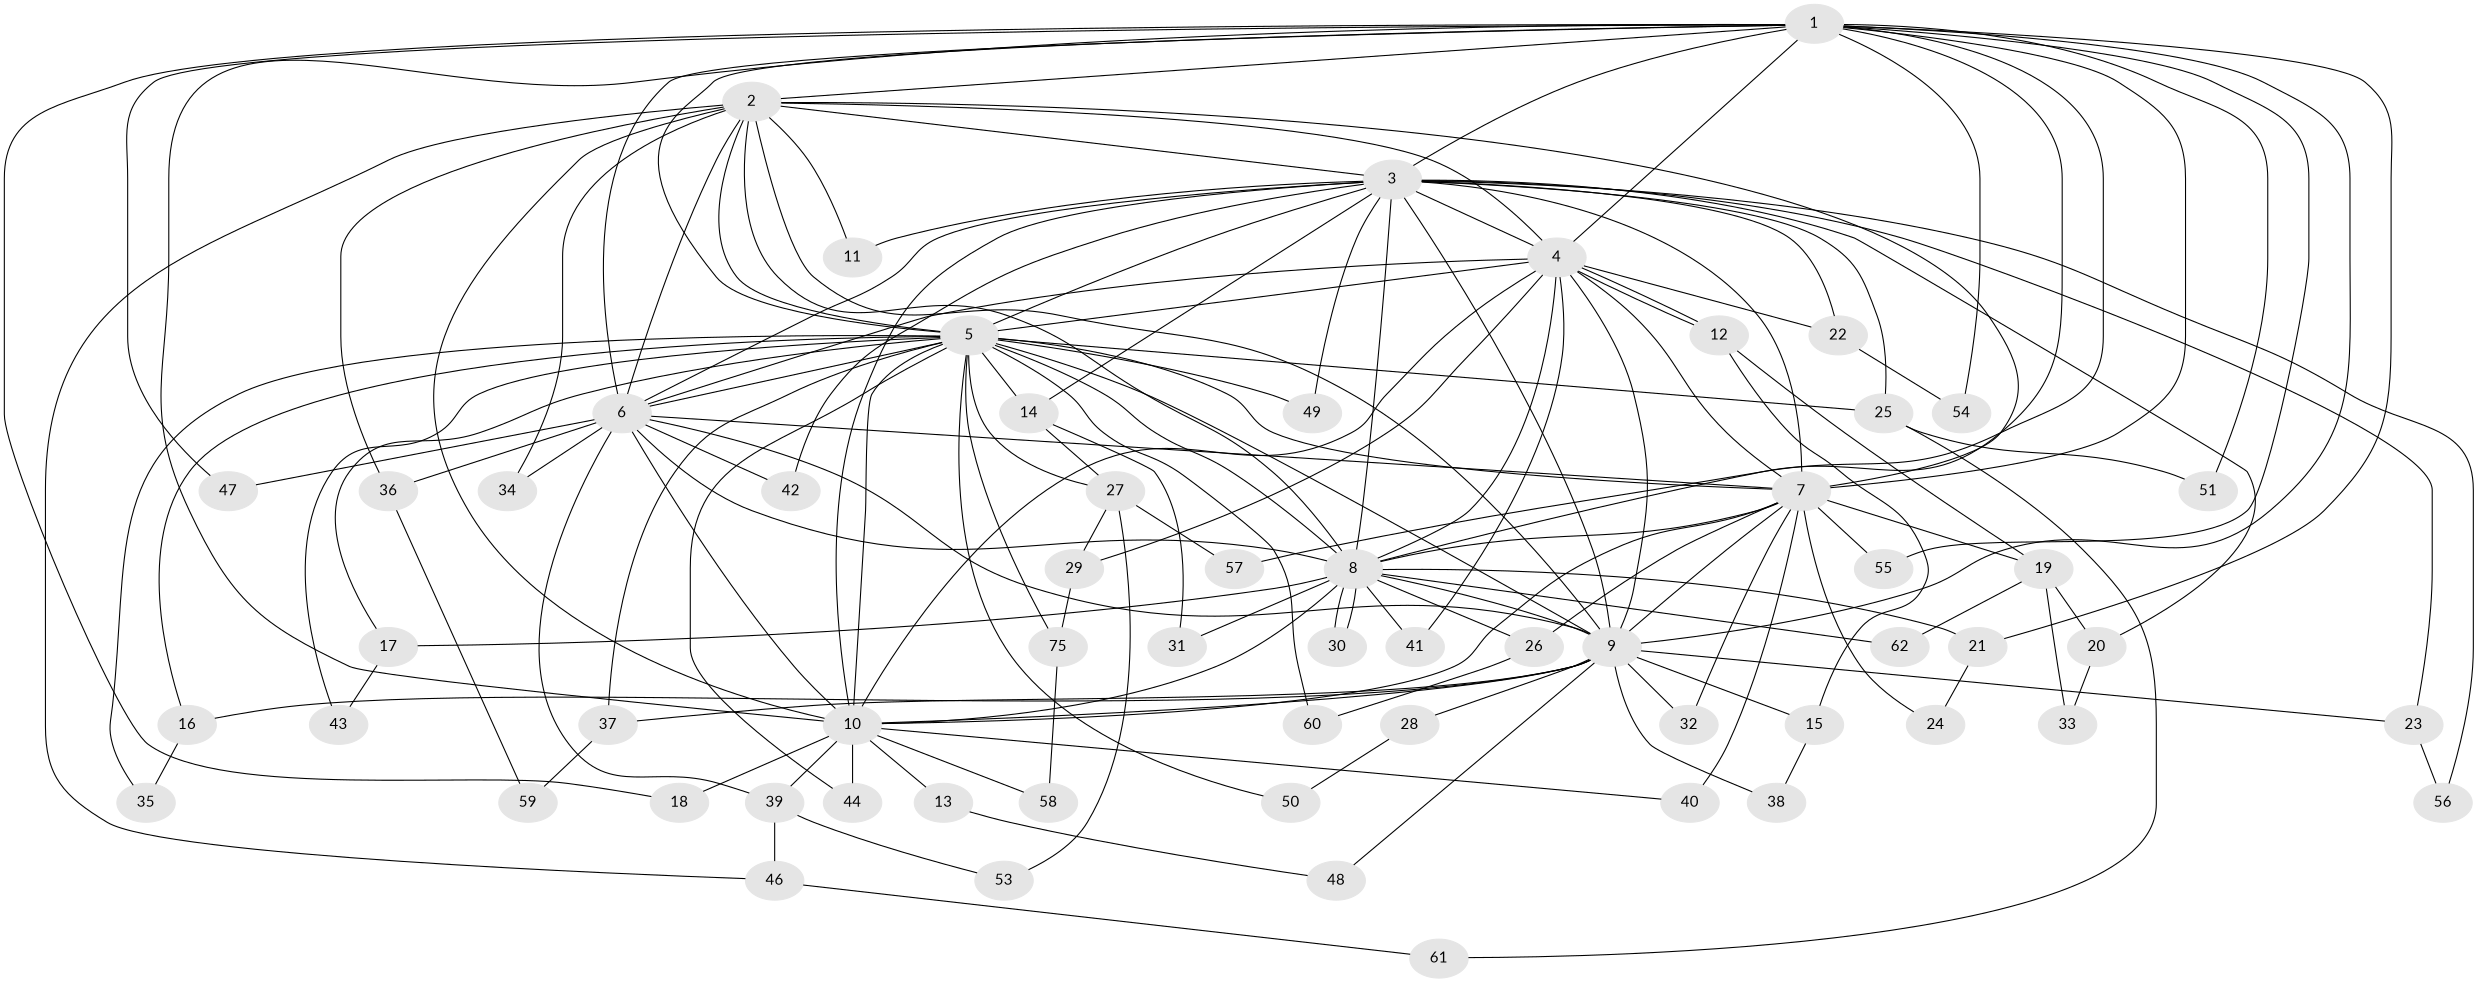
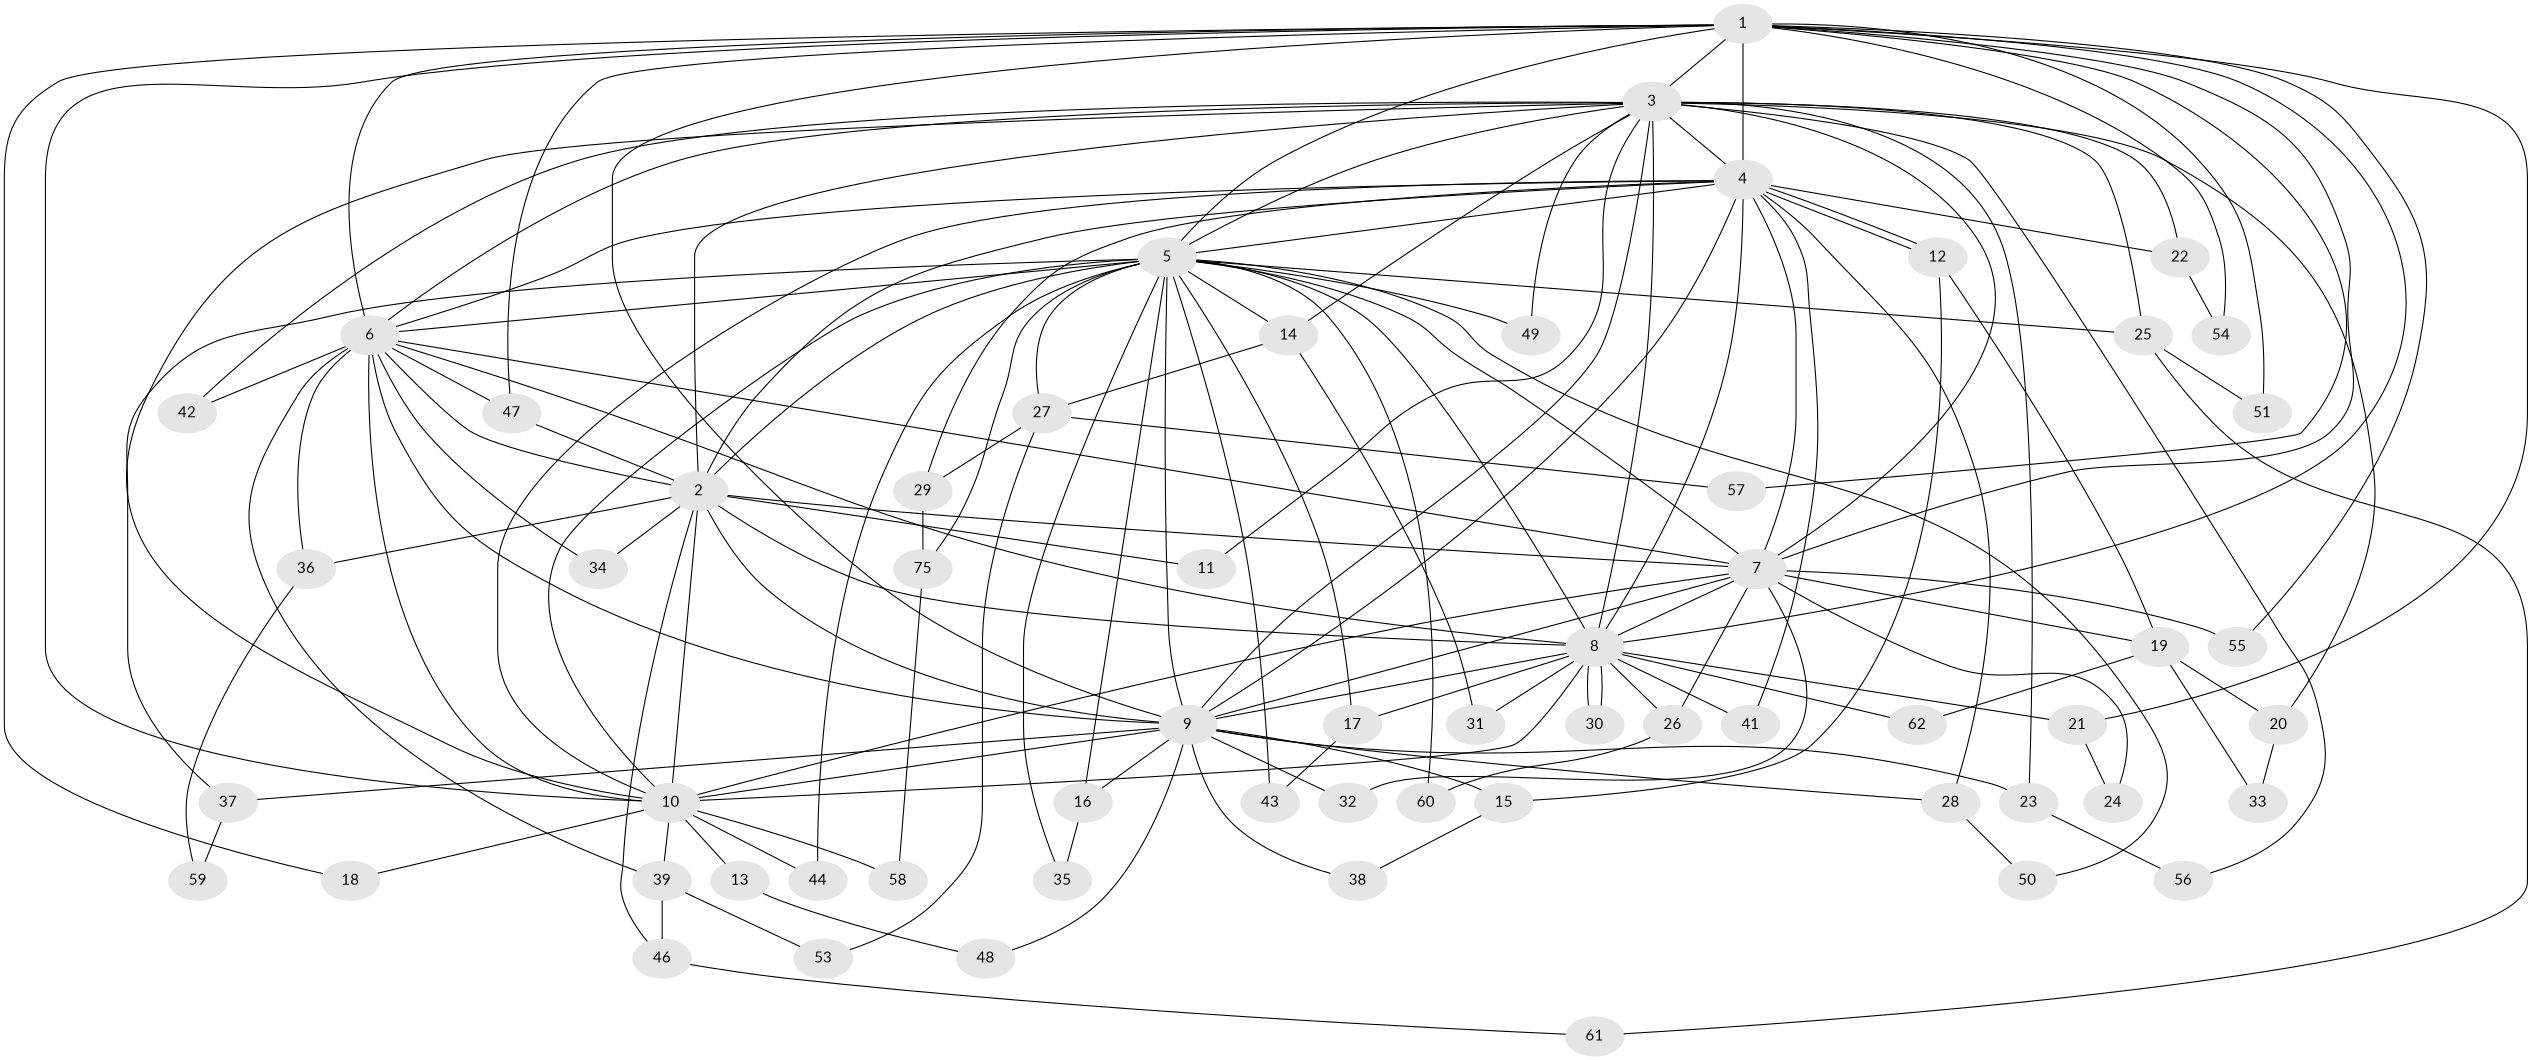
(1283, 63) -> (605, 453)
none -> (1969, 453)
(1690, 803) -> none
